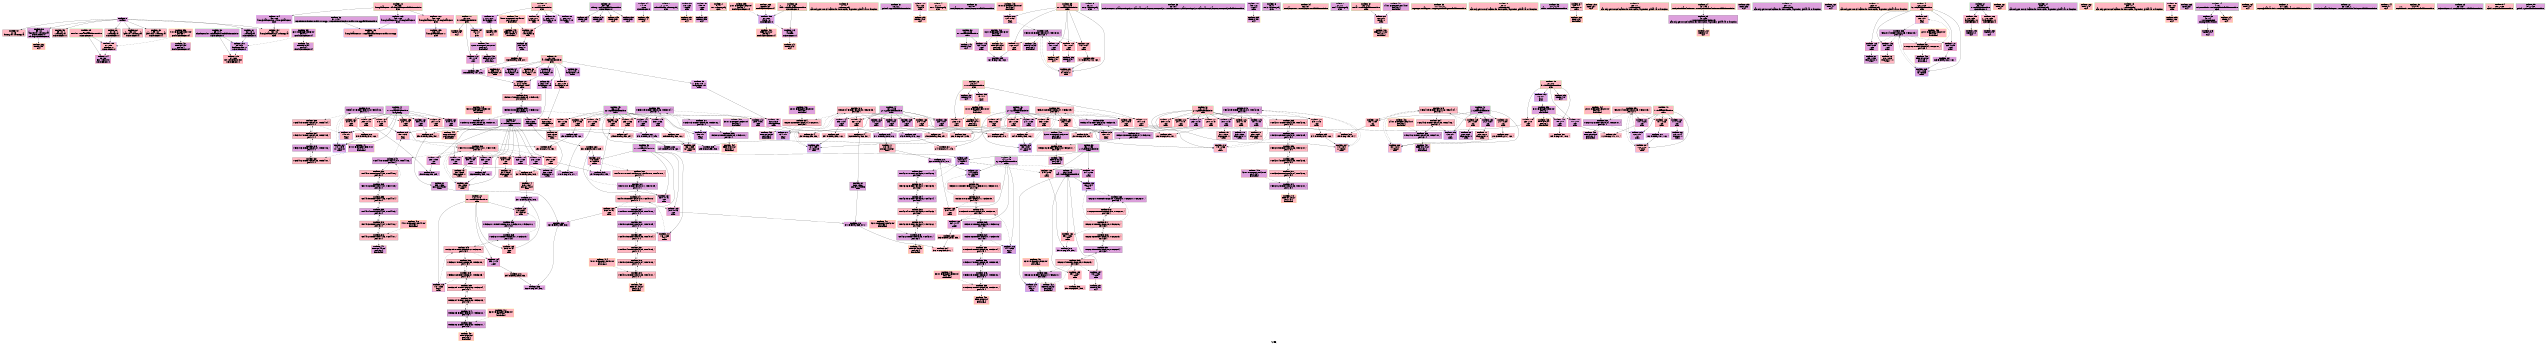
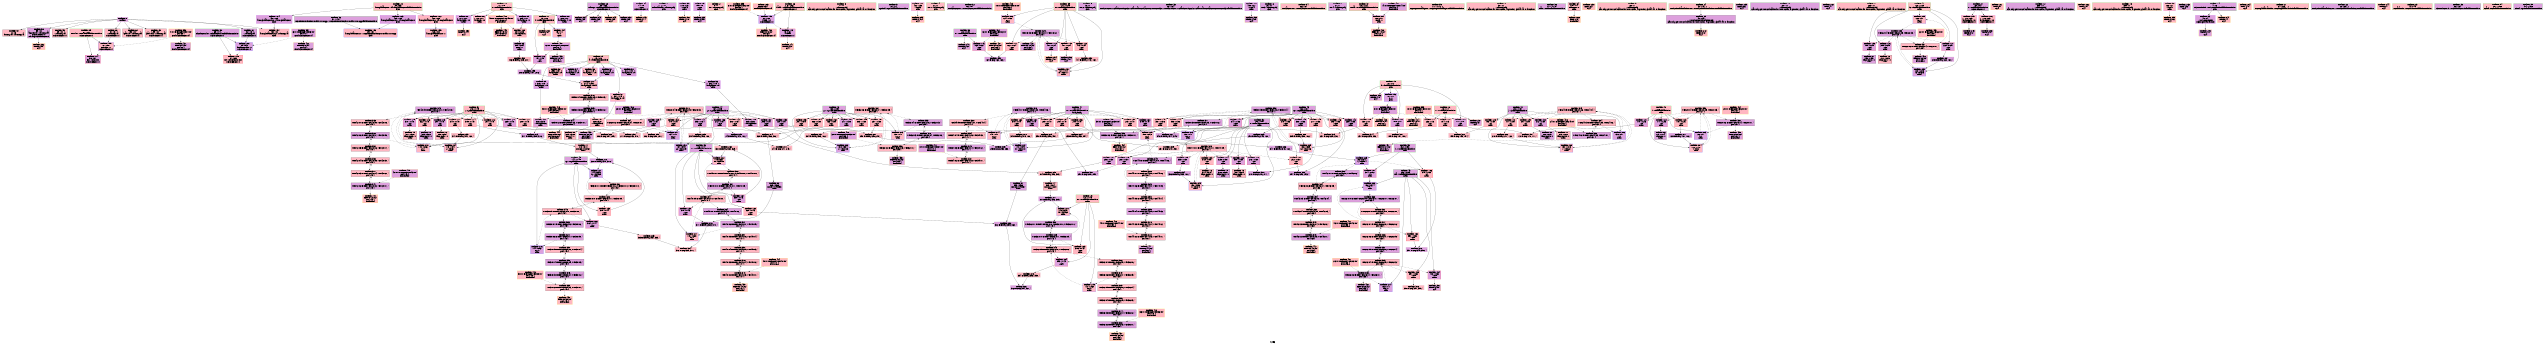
(981, 97) -> none
